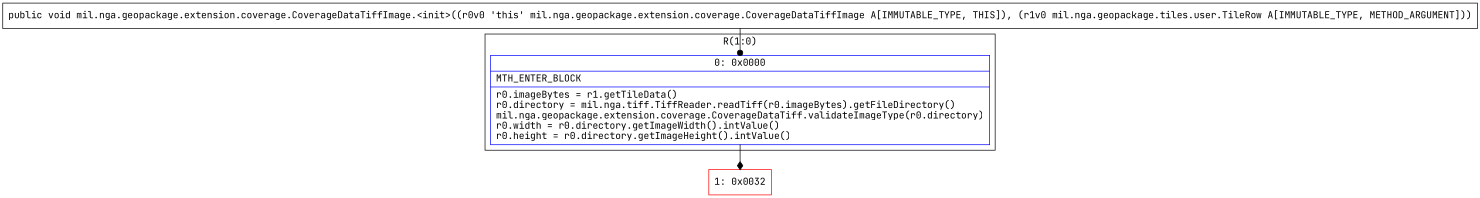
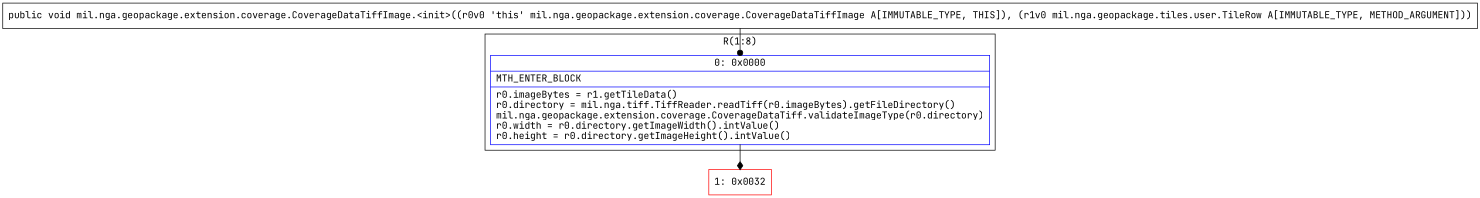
(740, 42) -> (740, 42)
